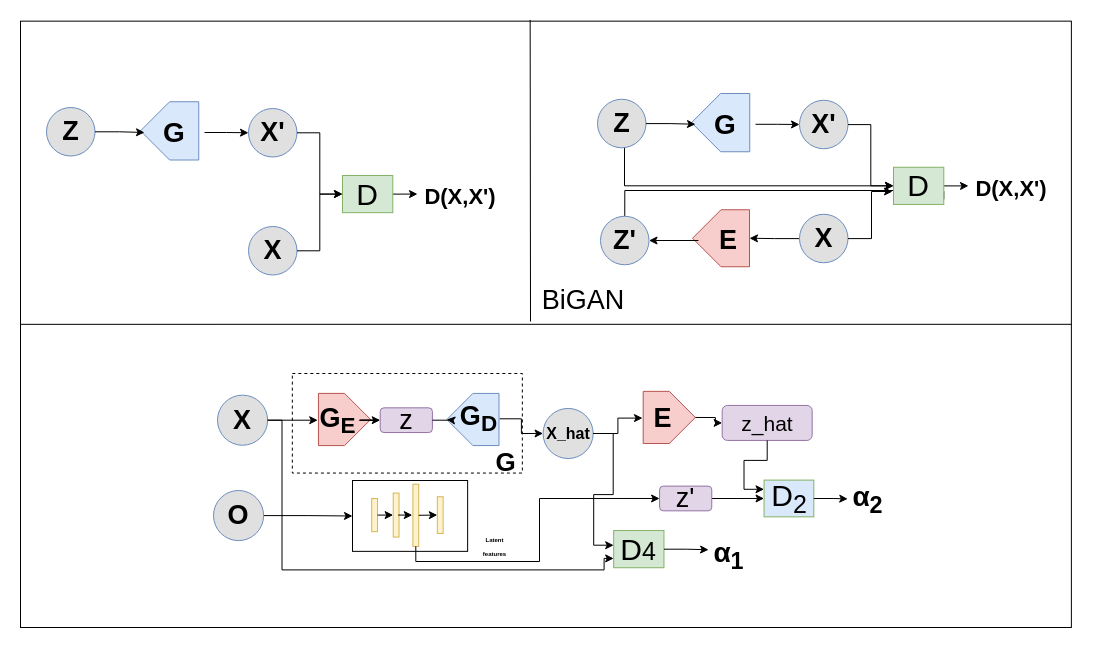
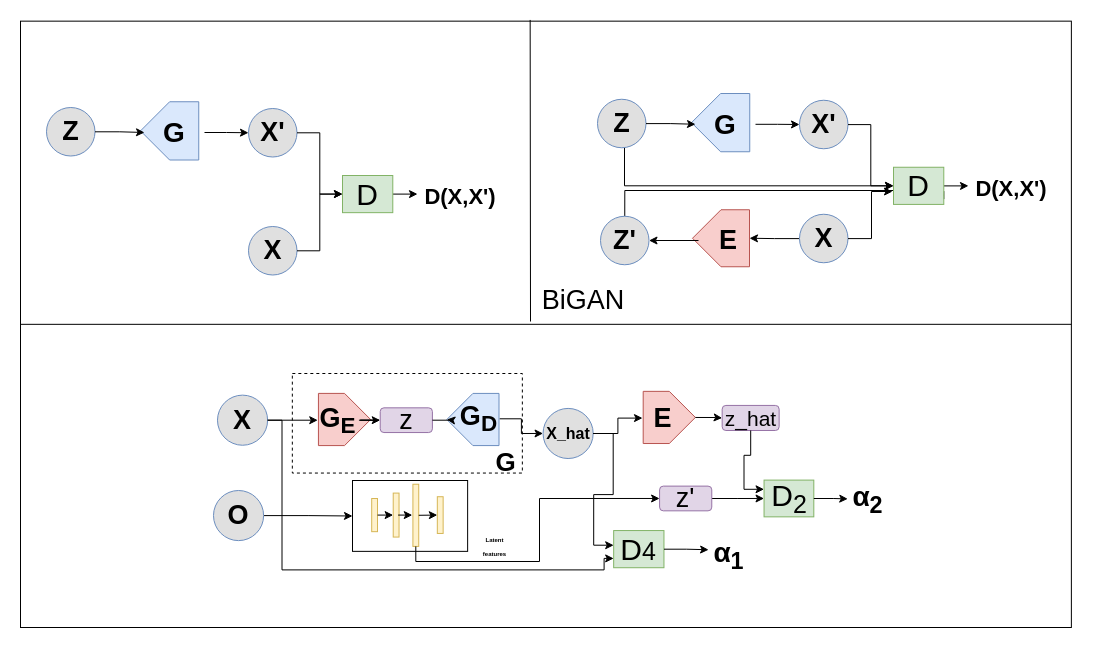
(767, 423) -> (751, 418)
(789, 498) -> (789, 498)
